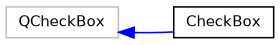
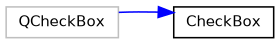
(154, 33) -> (138, 12)
